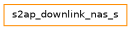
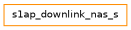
(65, 15) -> (65, 15)
